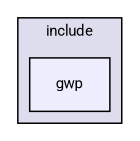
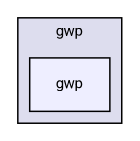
(70, 32) -> (70, 32)
